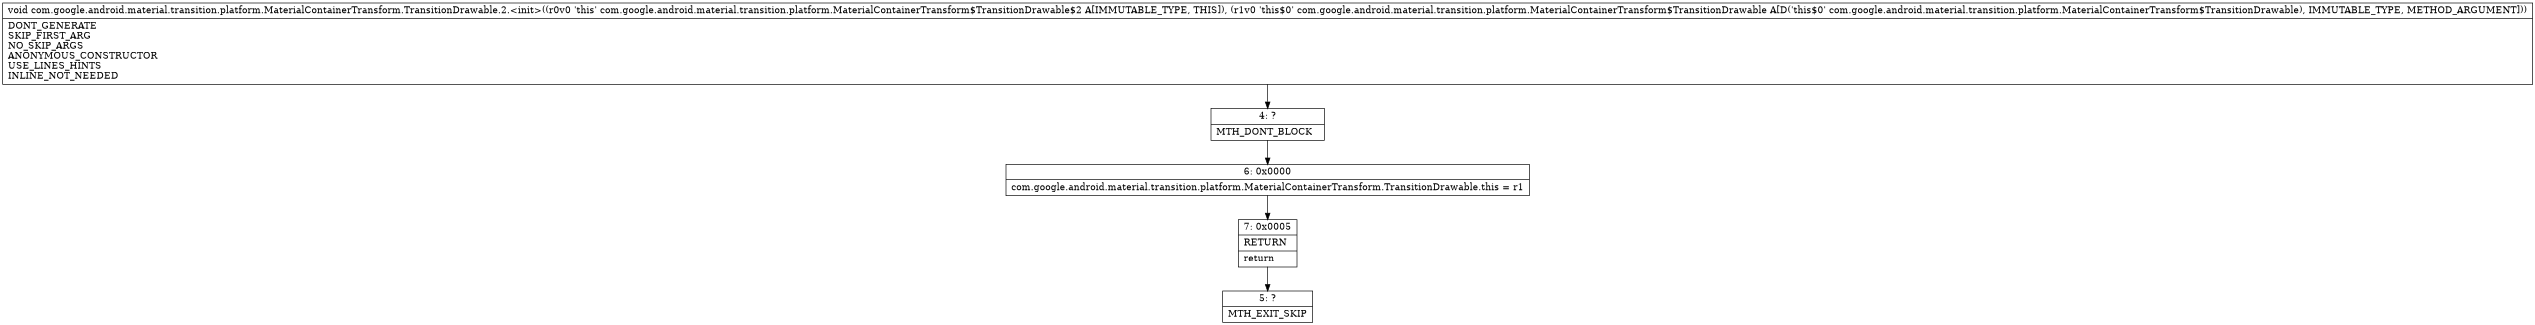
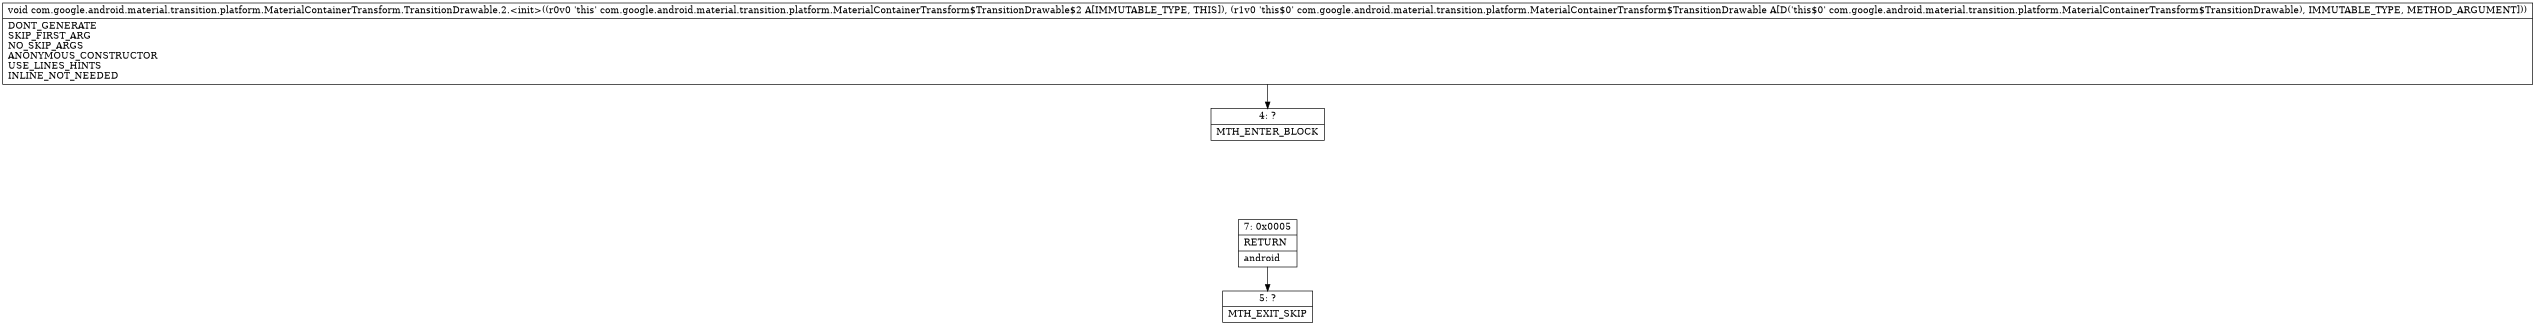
(1265, 132) -> (1268, 132)
(1268, 180) -> none
(1259, 259) -> (1262, 259)
